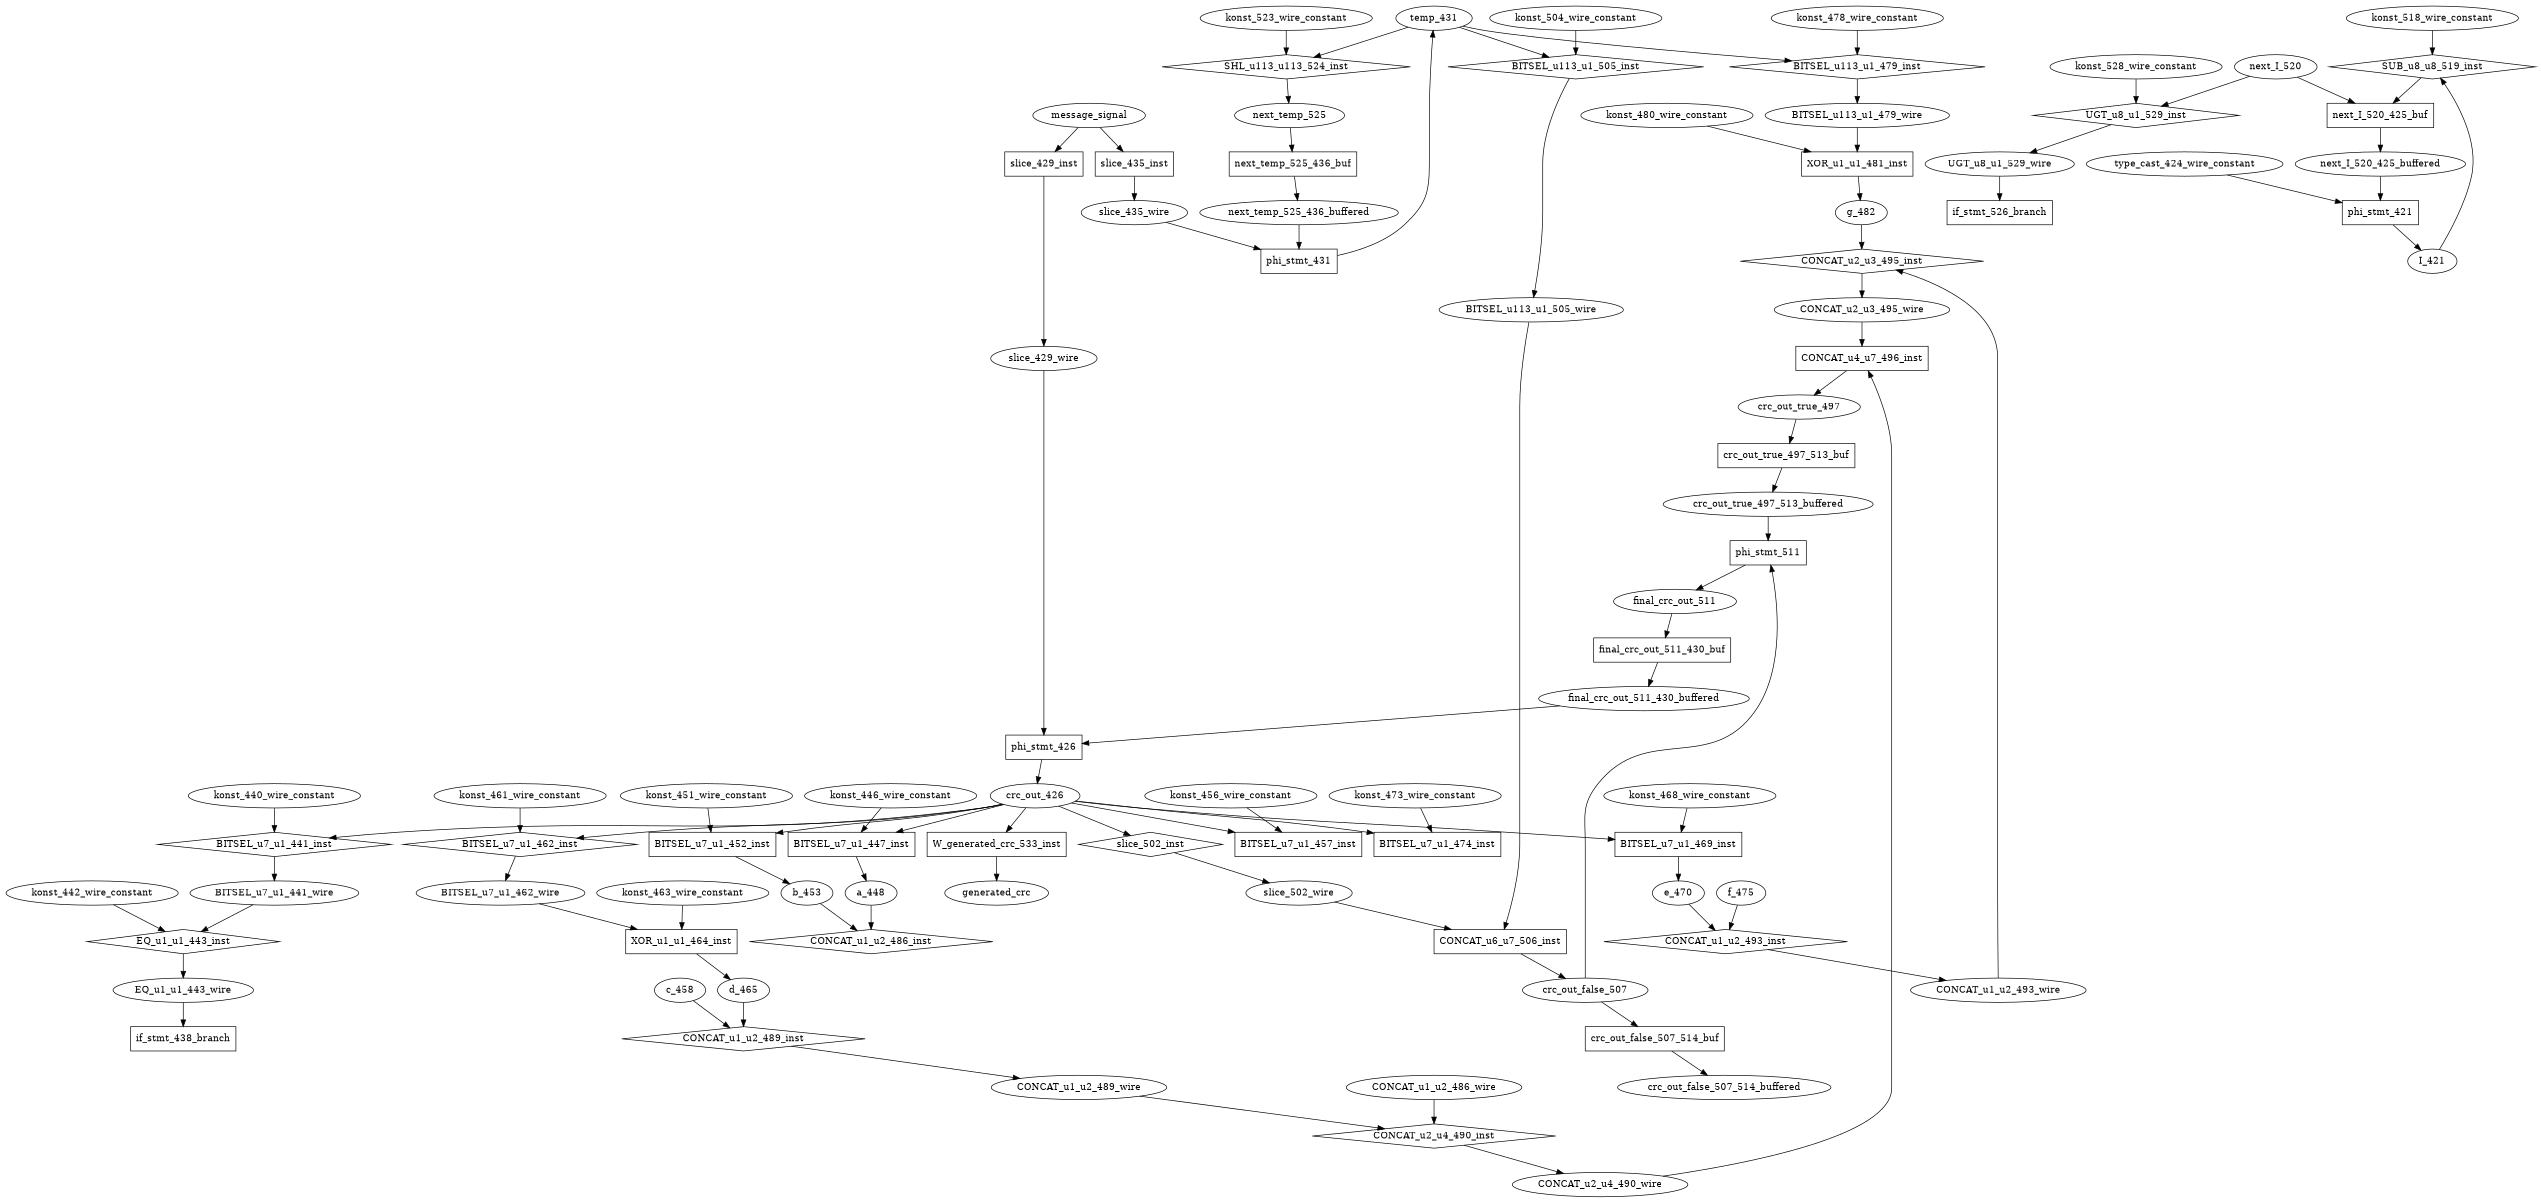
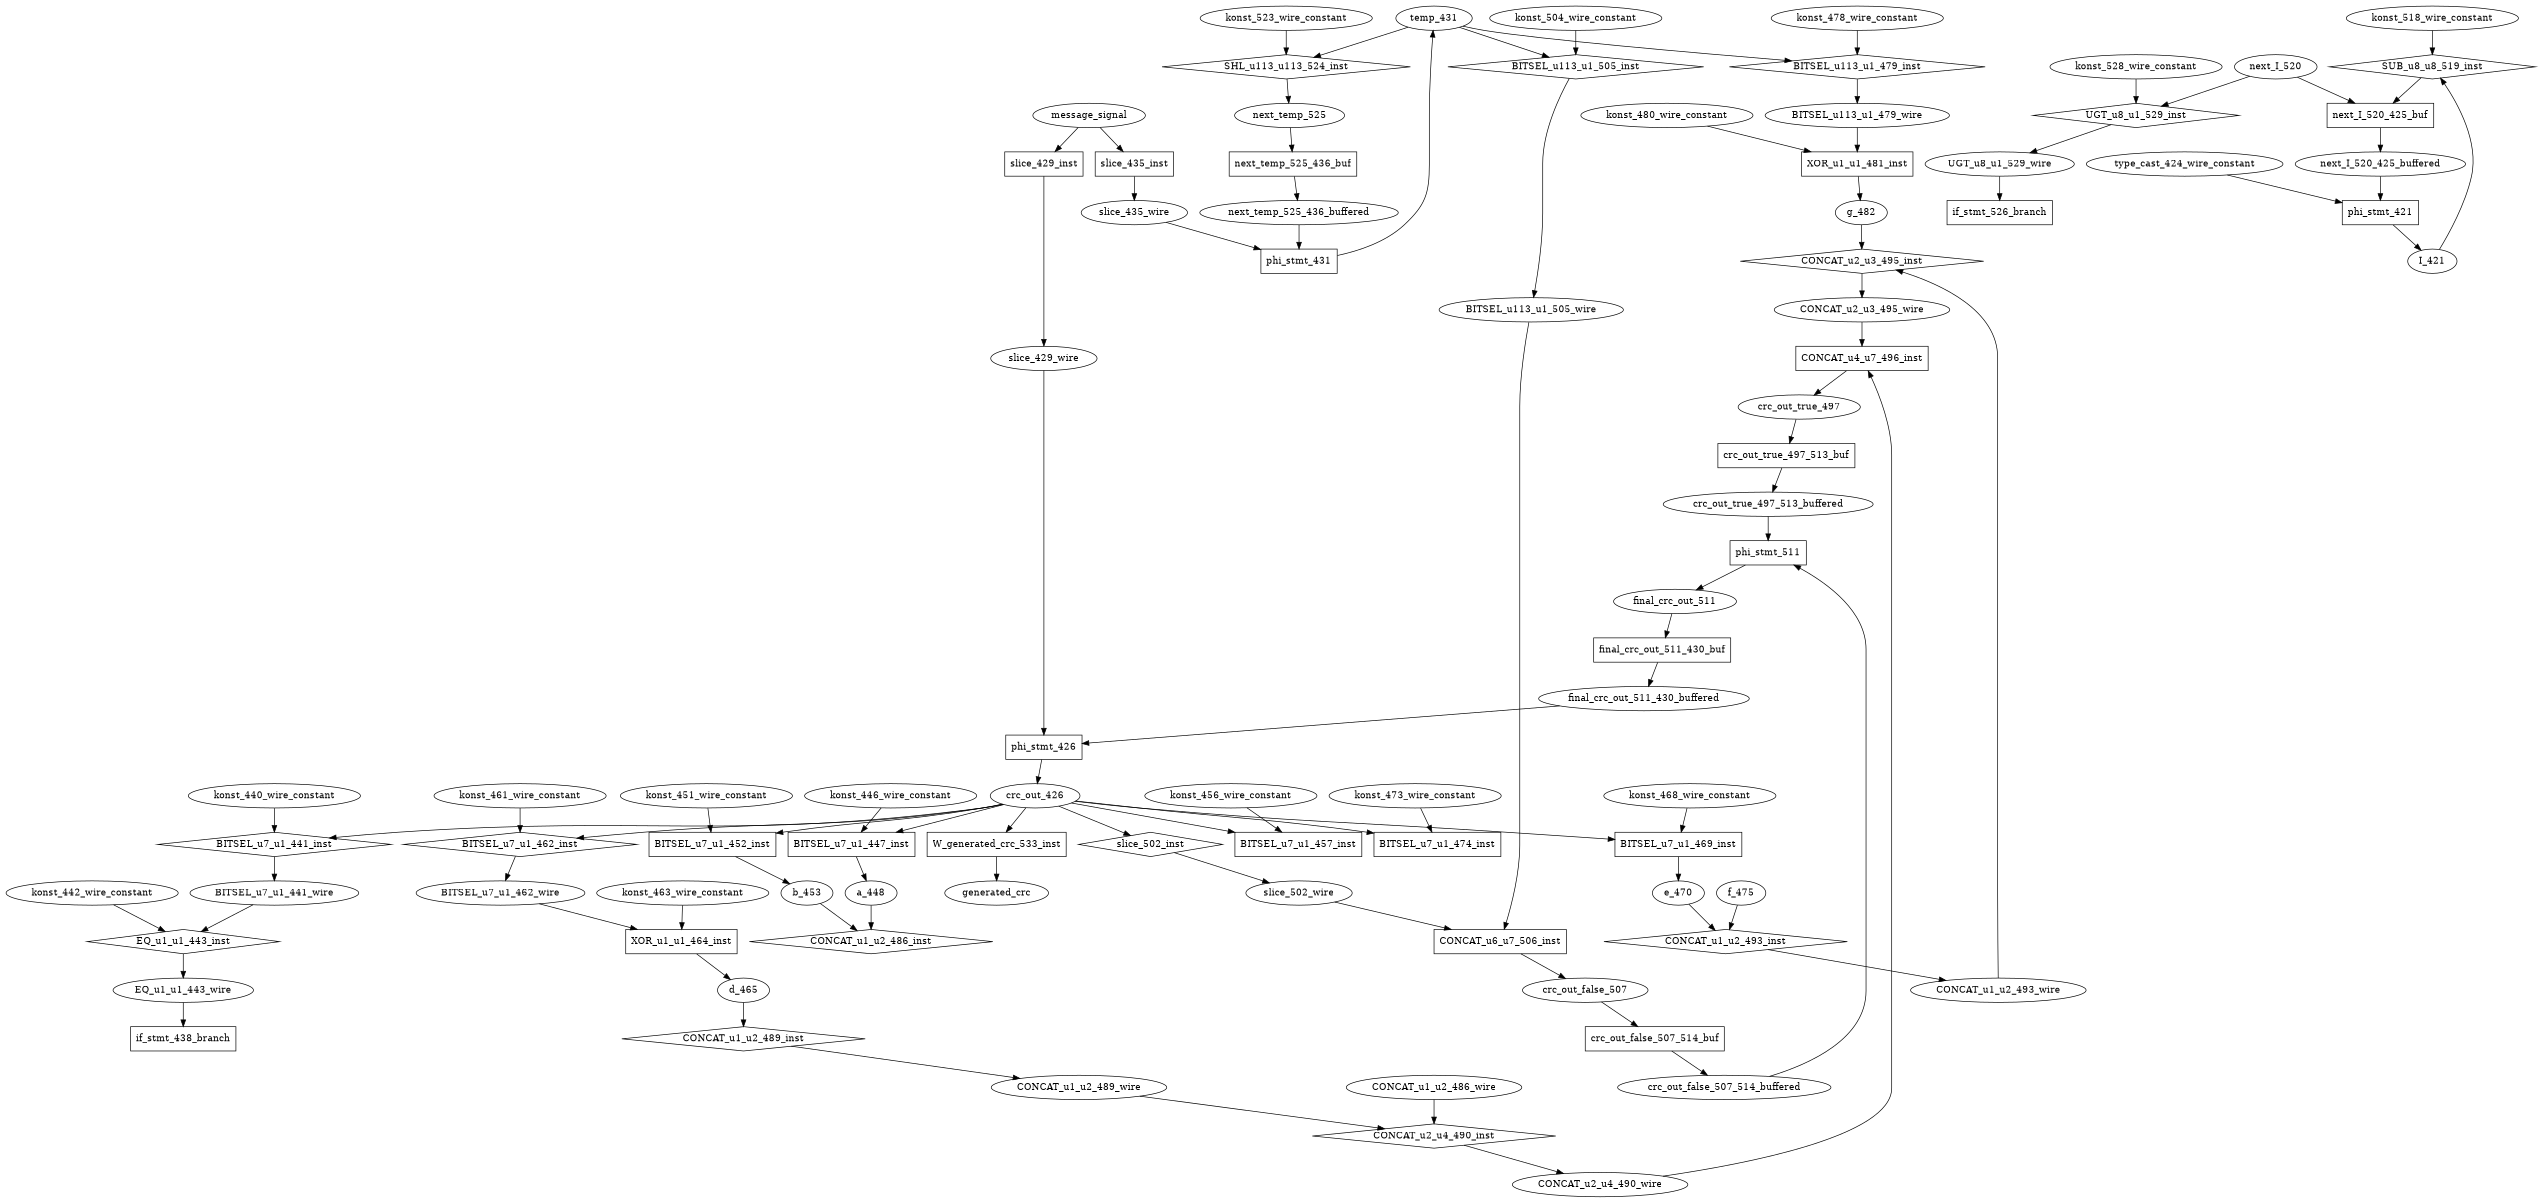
(1651, 752) -> (1866, 834)
(680, 990) -> none
